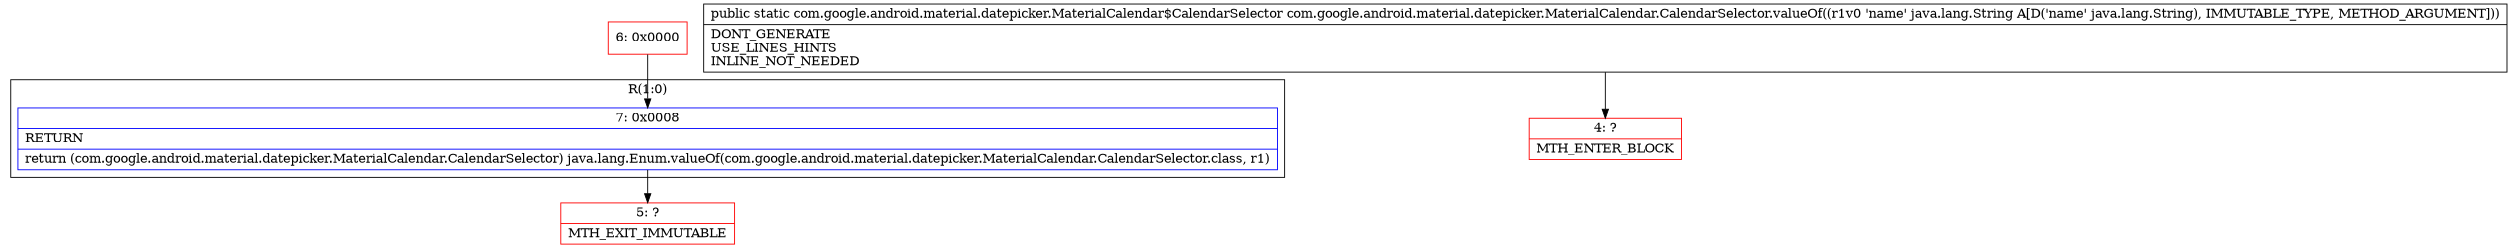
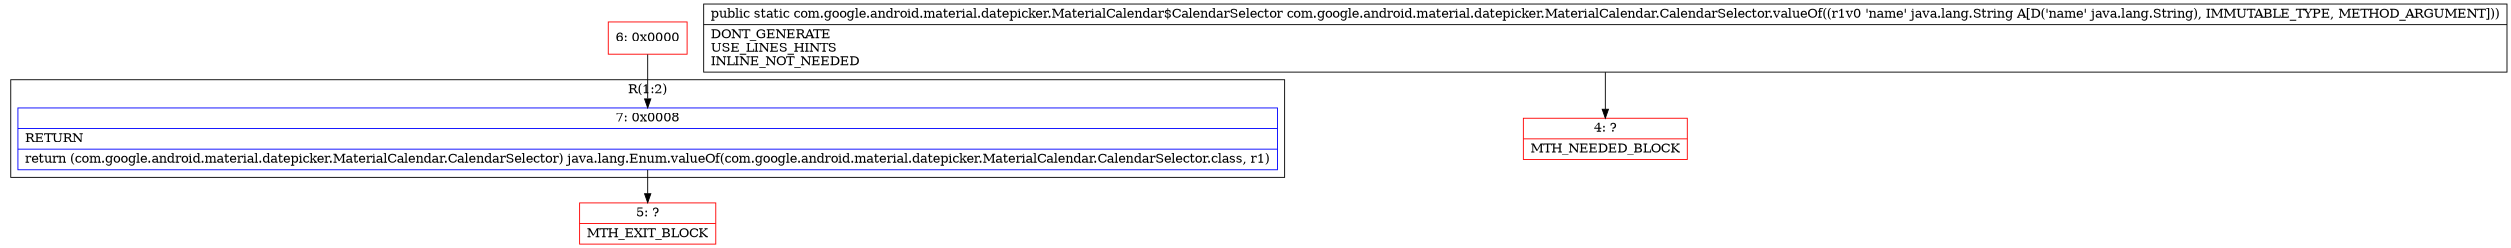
(648, 90) -> (648, 90)
(1605, 149) -> (1605, 149)
(648, 233) -> (648, 233)
